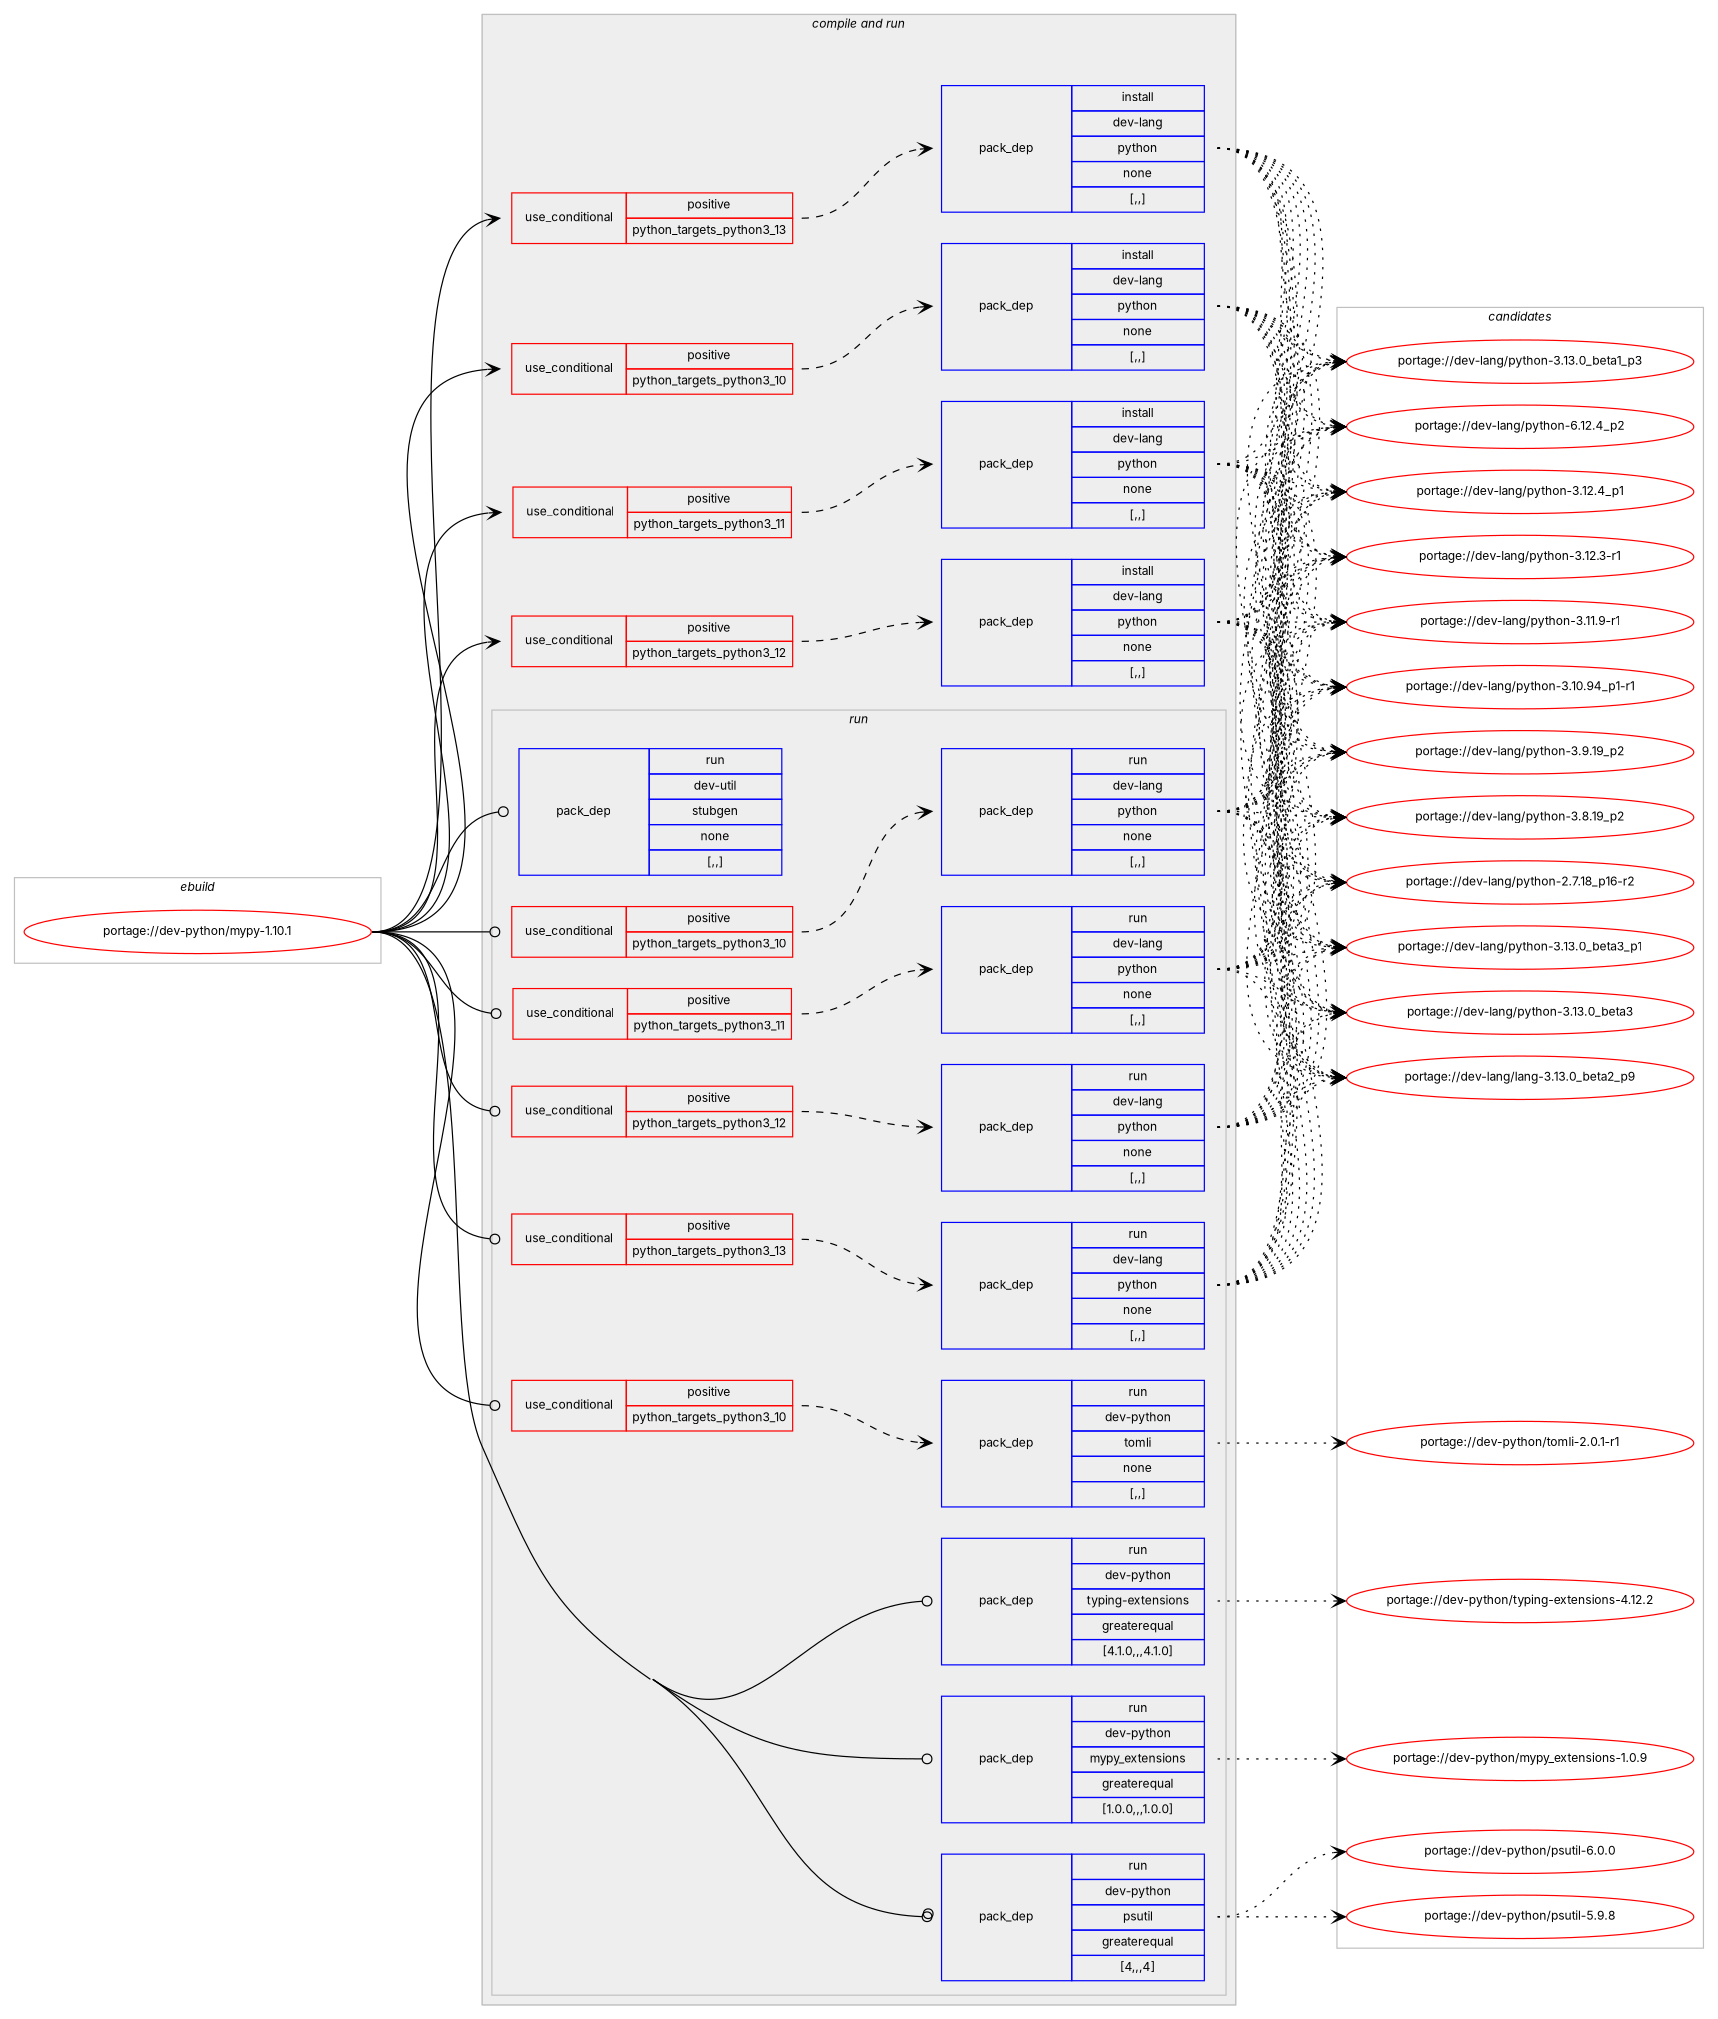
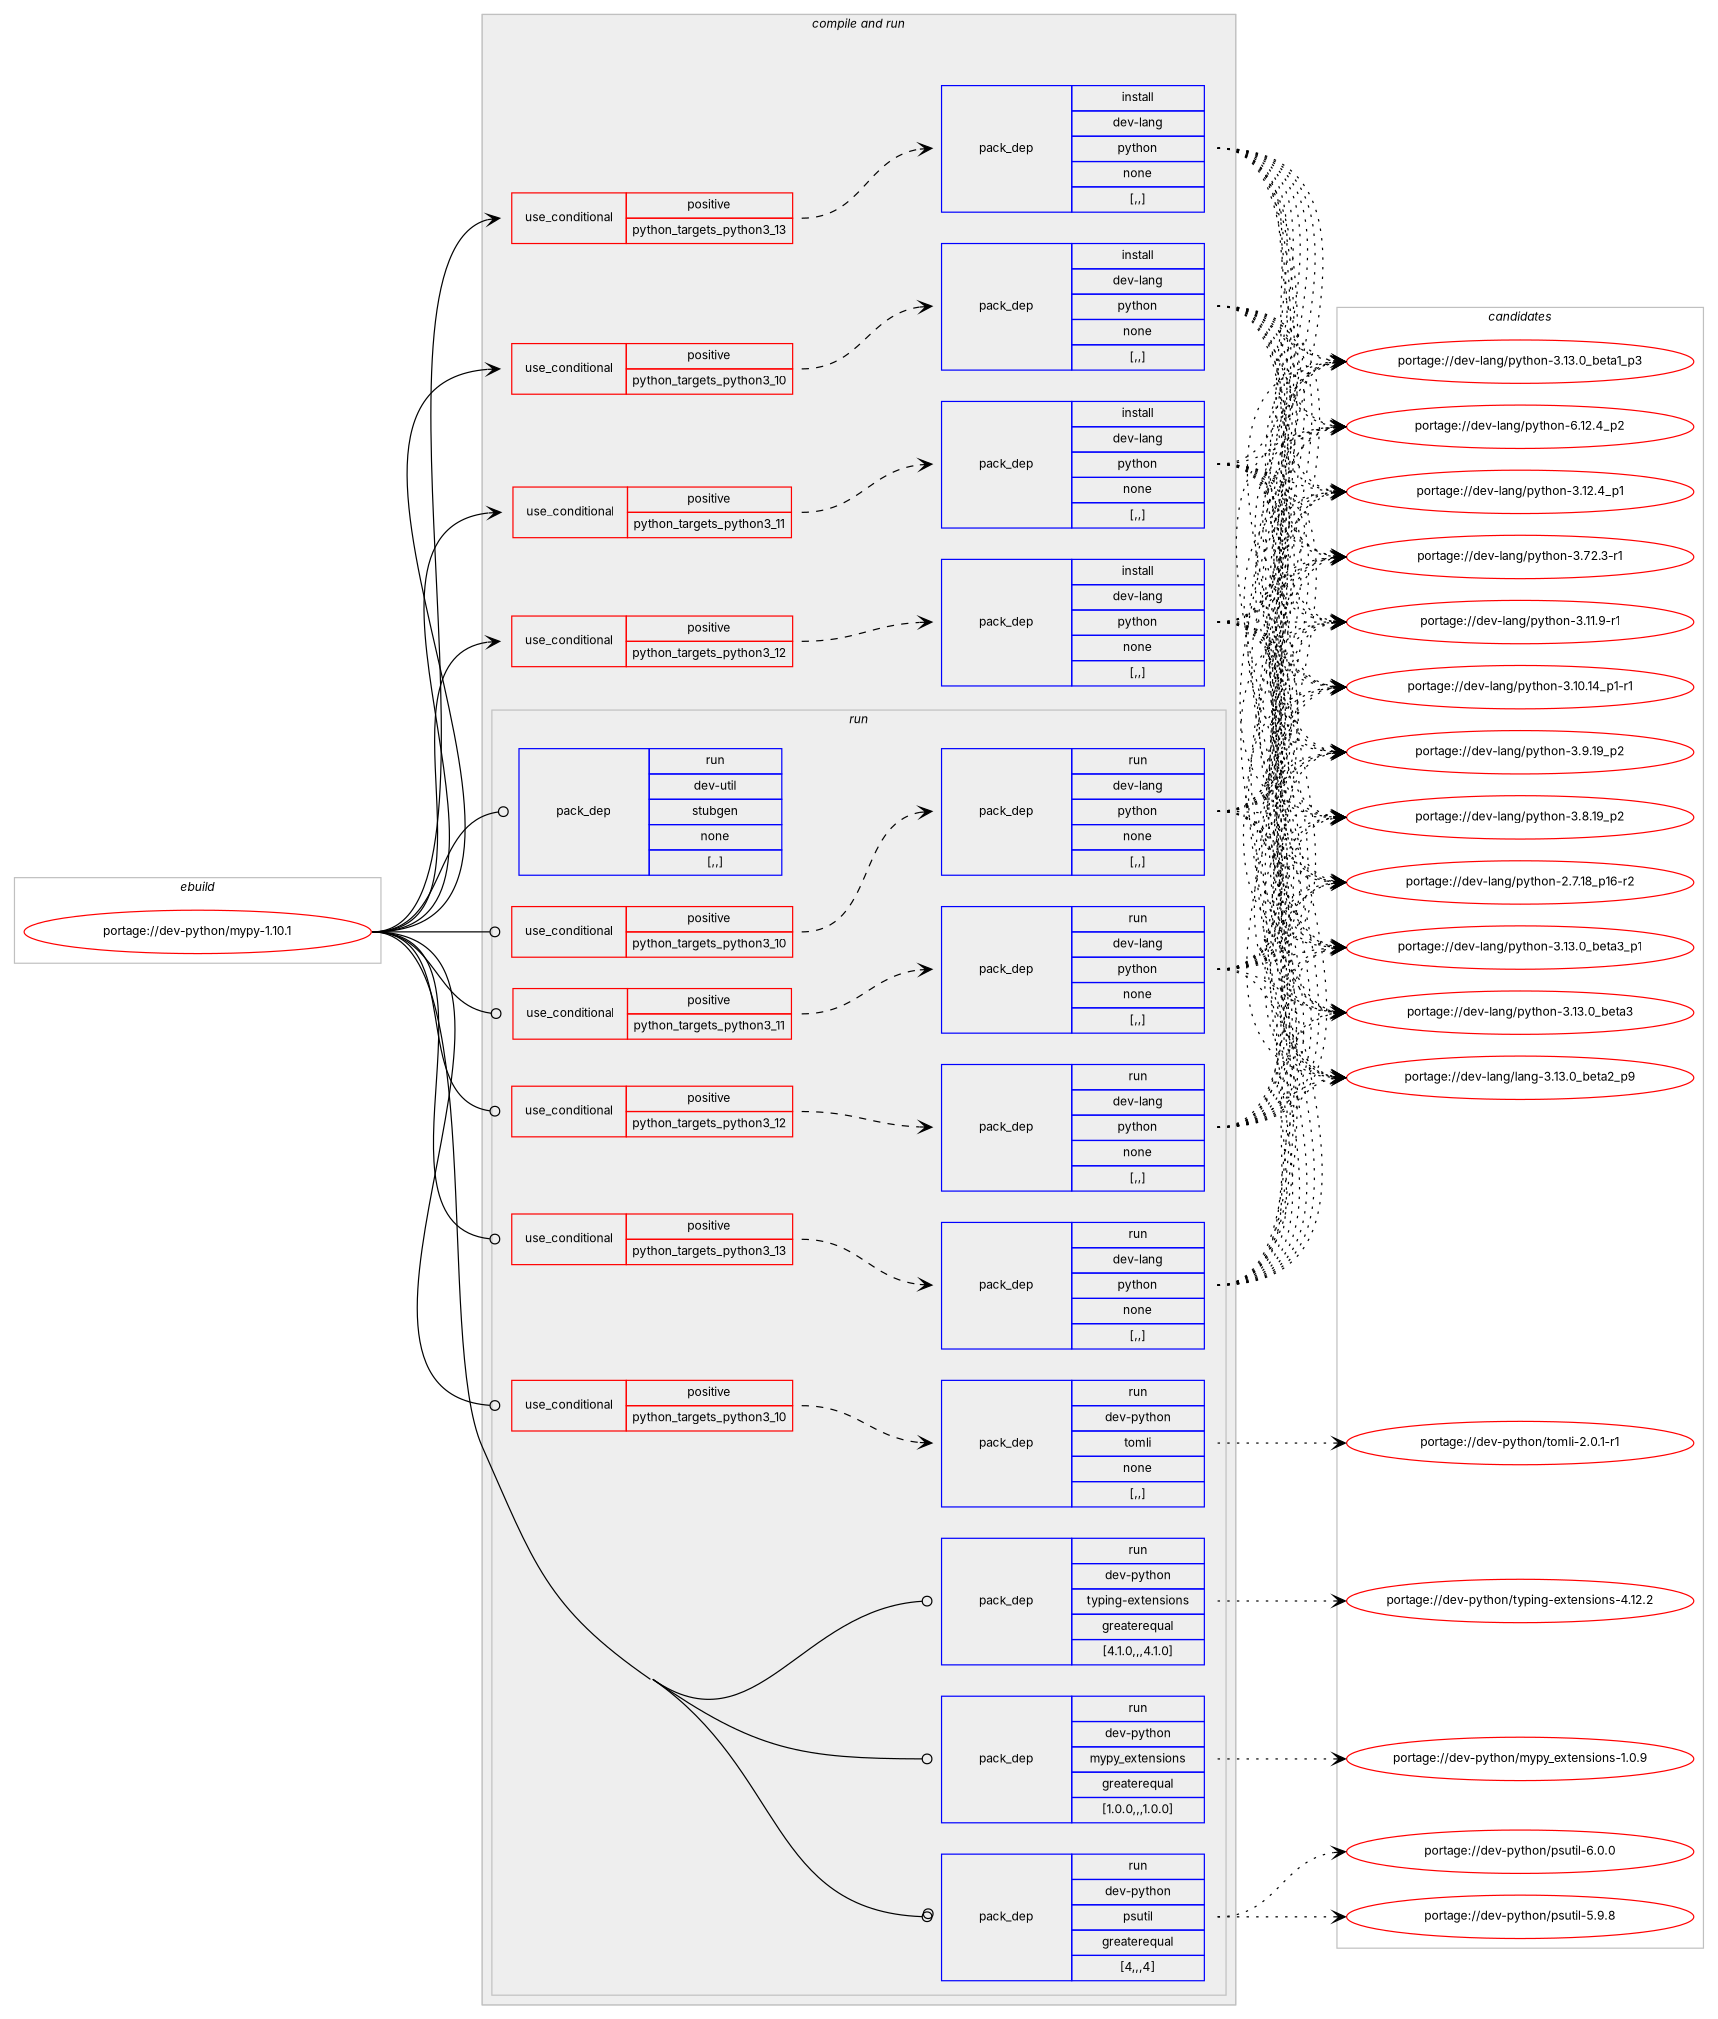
(1520, 557) -> (1520, 557)
(1520, 687) -> (1520, 687)
